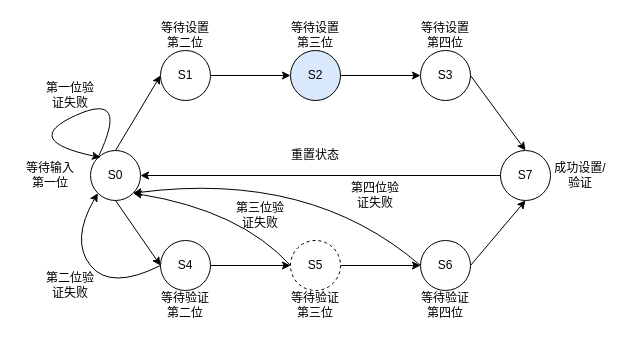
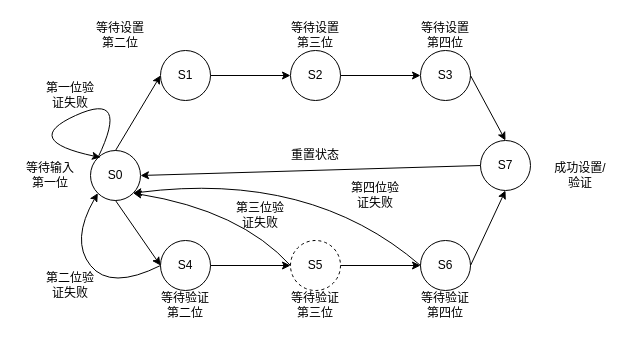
(186, 36) -> (121, 36)
(316, 76) -> (316, 76)
(526, 176) -> (506, 166)
